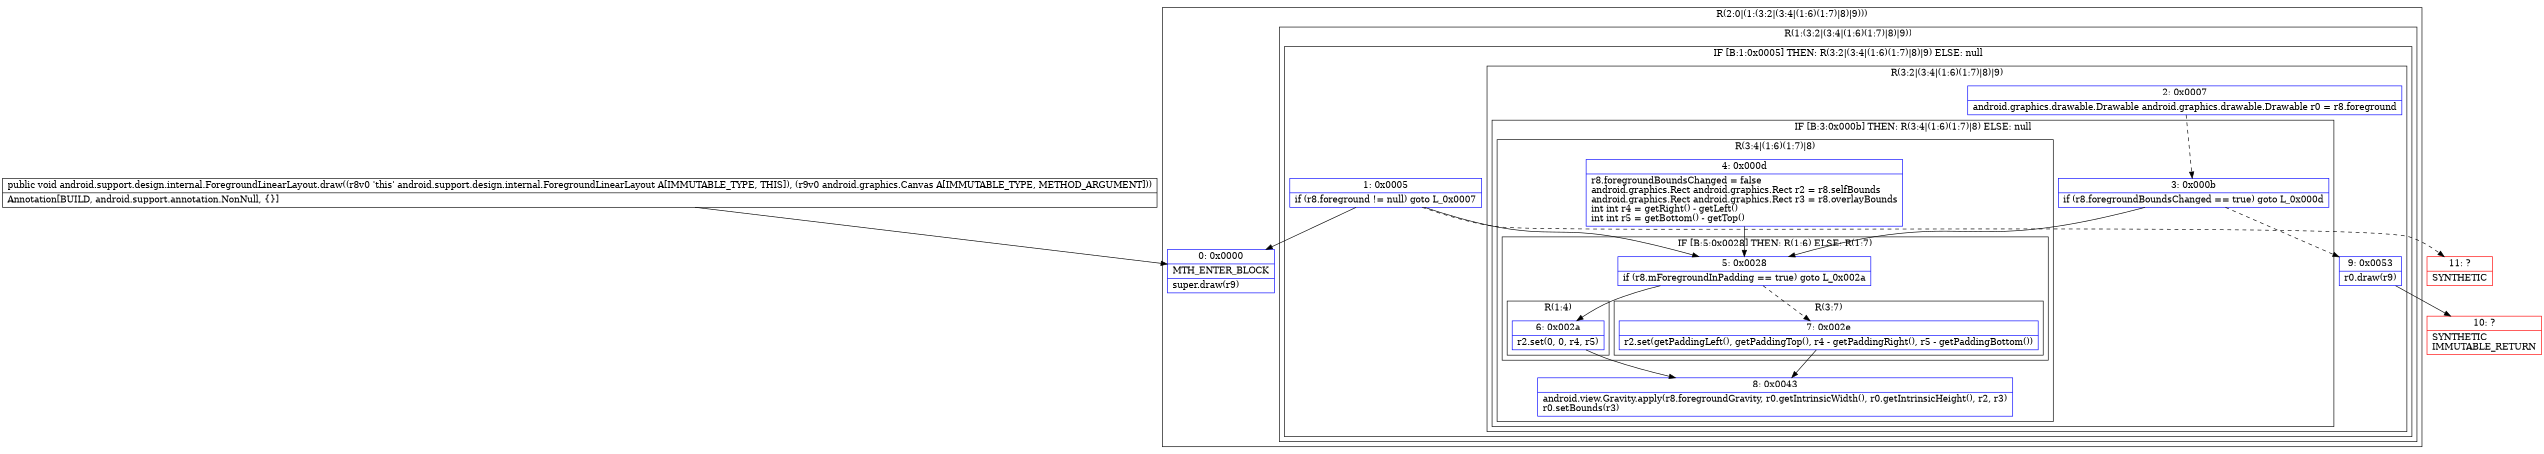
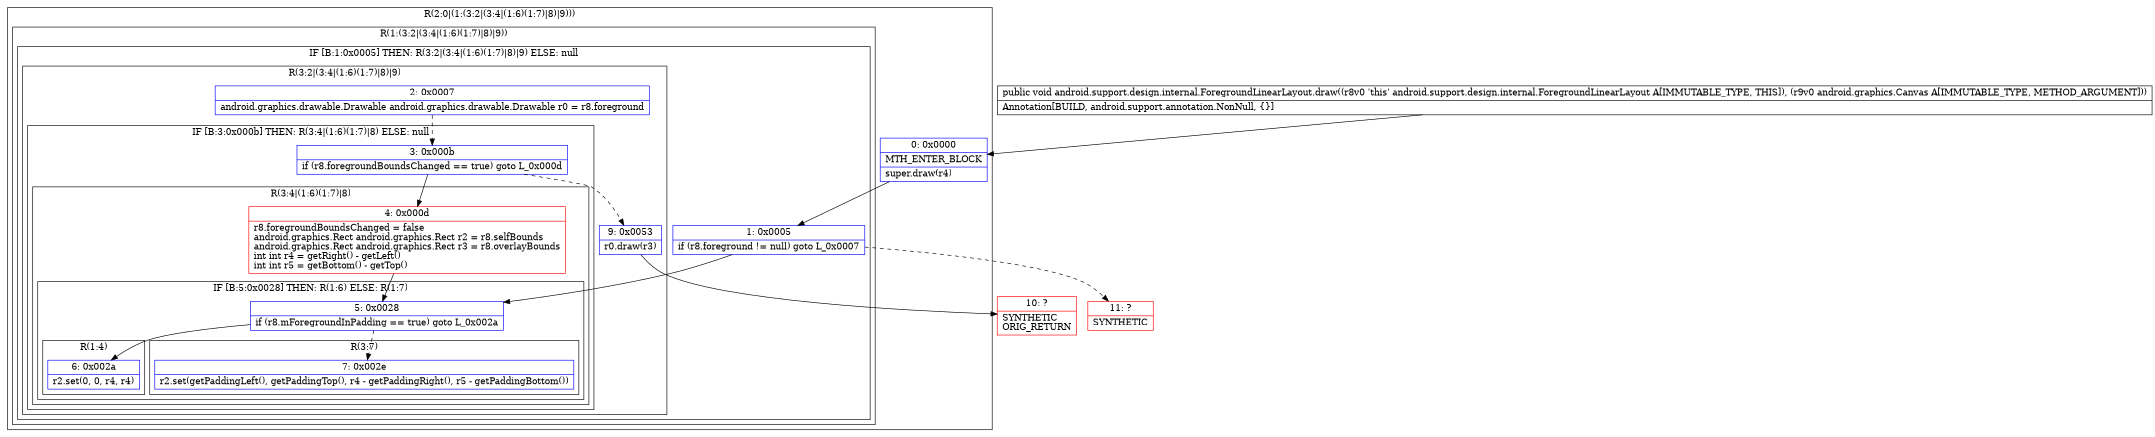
(1744, 193) -> (407, 240)
(1314, 227) -> (847, 202)
(1970, 231) -> (423, 191)
(2370, 278) -> (630, 247)
(1206, 285) -> (919, 174)
(1558, 342) -> (94, 382)
(2484, 347) -> (1037, 327)
(1775, 397) -> none
